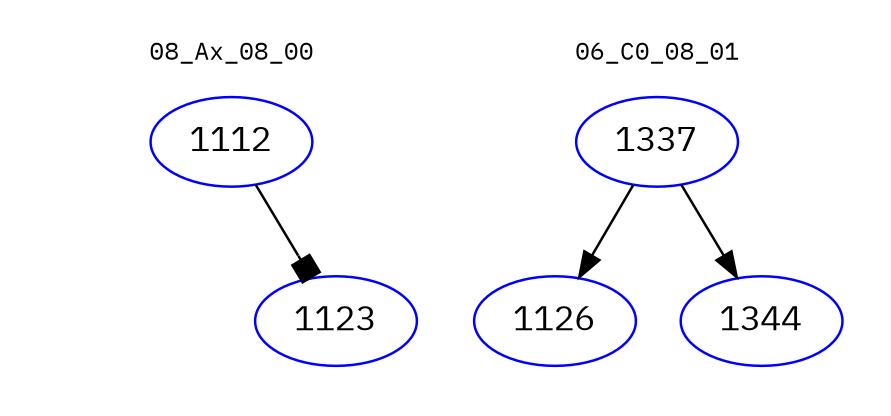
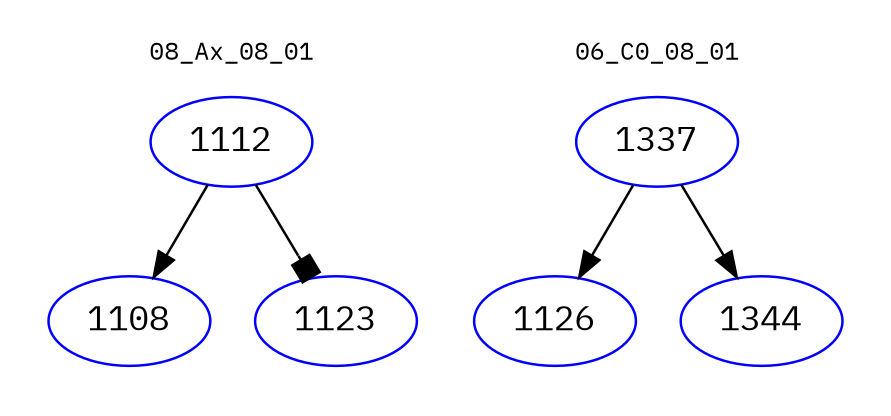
(233, 54) -> (233, 54)
none -> (129, 321)
